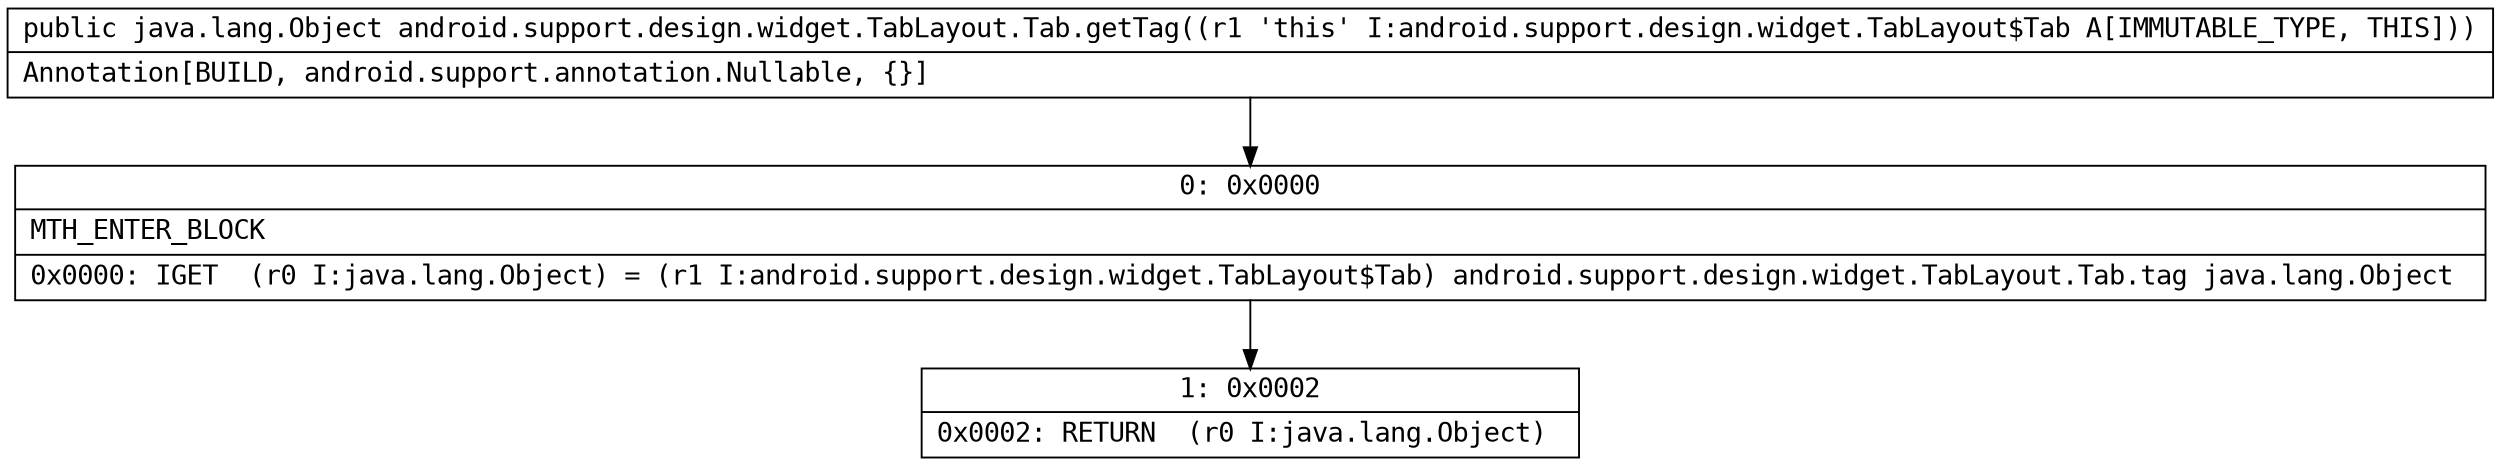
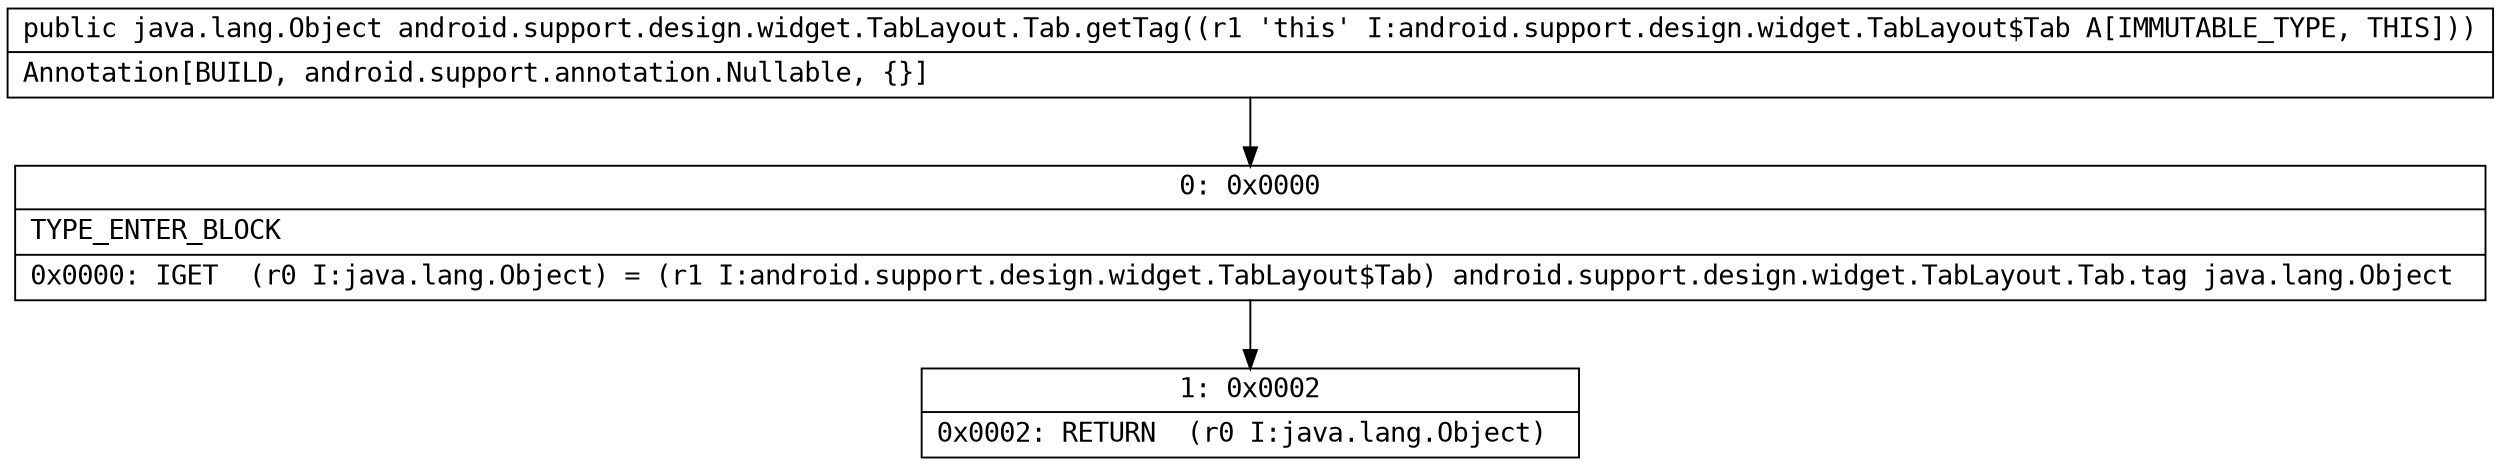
(148, 231) -> (156, 231)
